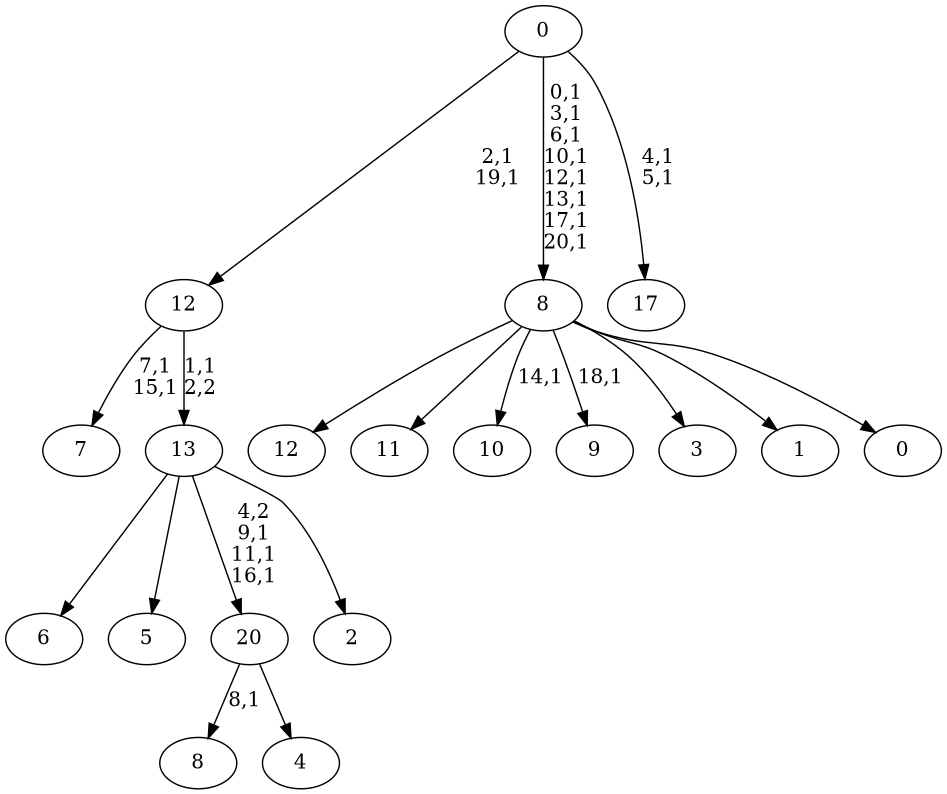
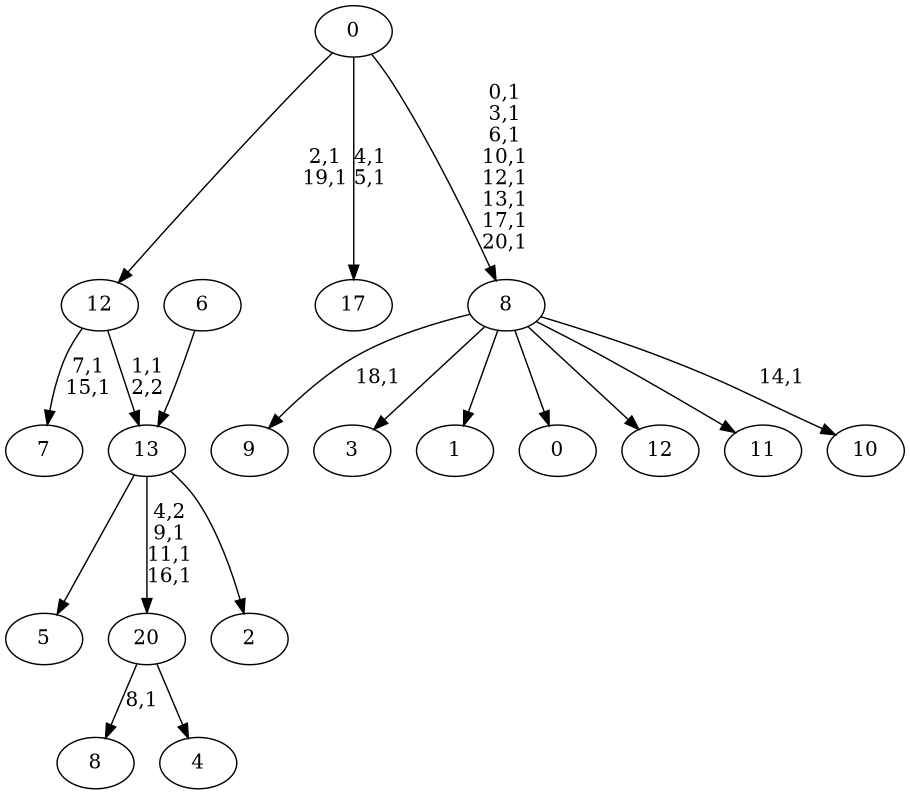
(119, 539) -> (180, 372)
